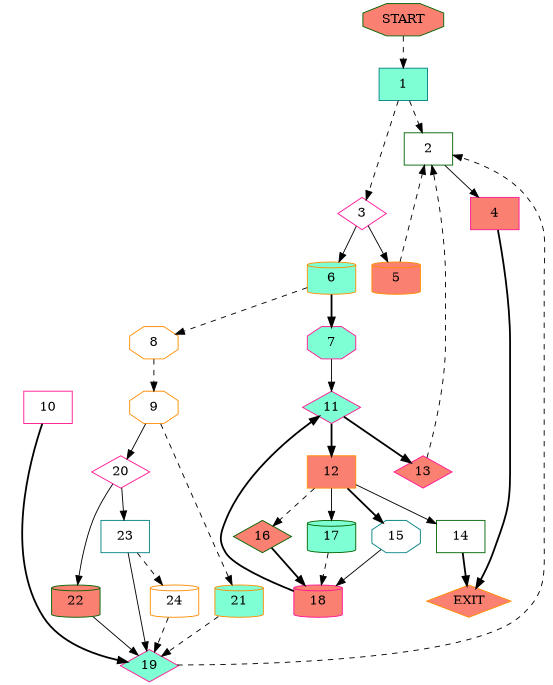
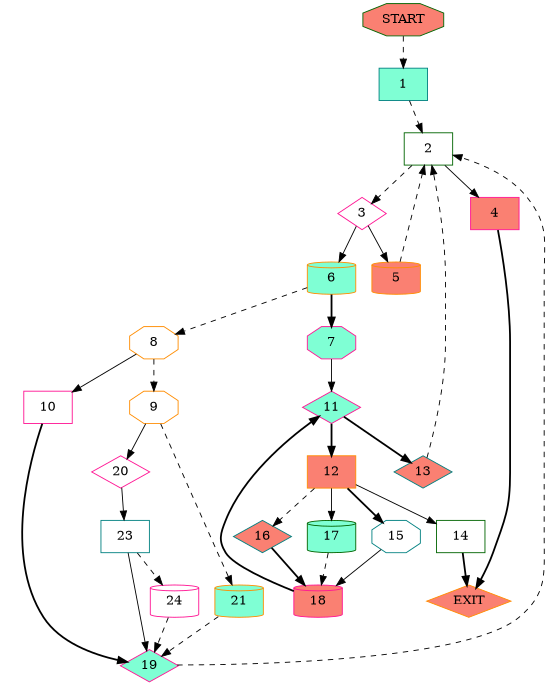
(384, 146) -> (395, 181)
none -> (108, 371)
(423, 472) -> (423, 472)
(262, 537) -> (262, 537)
(76, 601) -> none
(175, 601) -> (175, 601)
